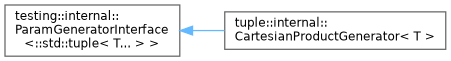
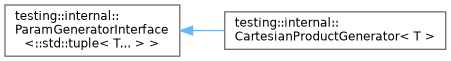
(335, 31) -> (335, 31)
